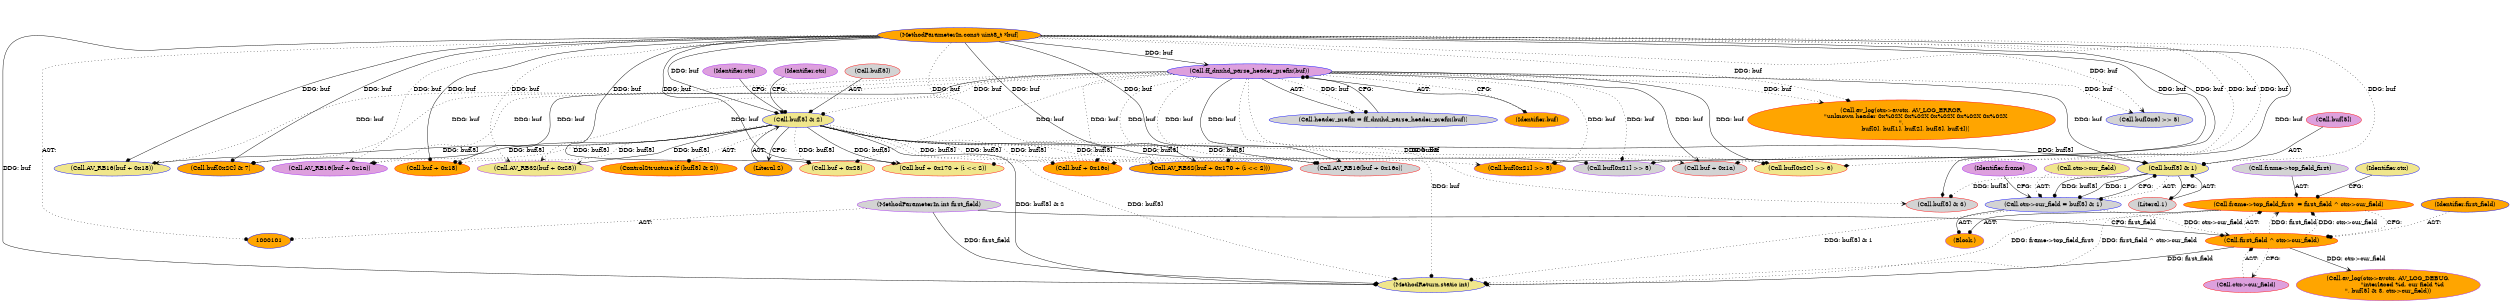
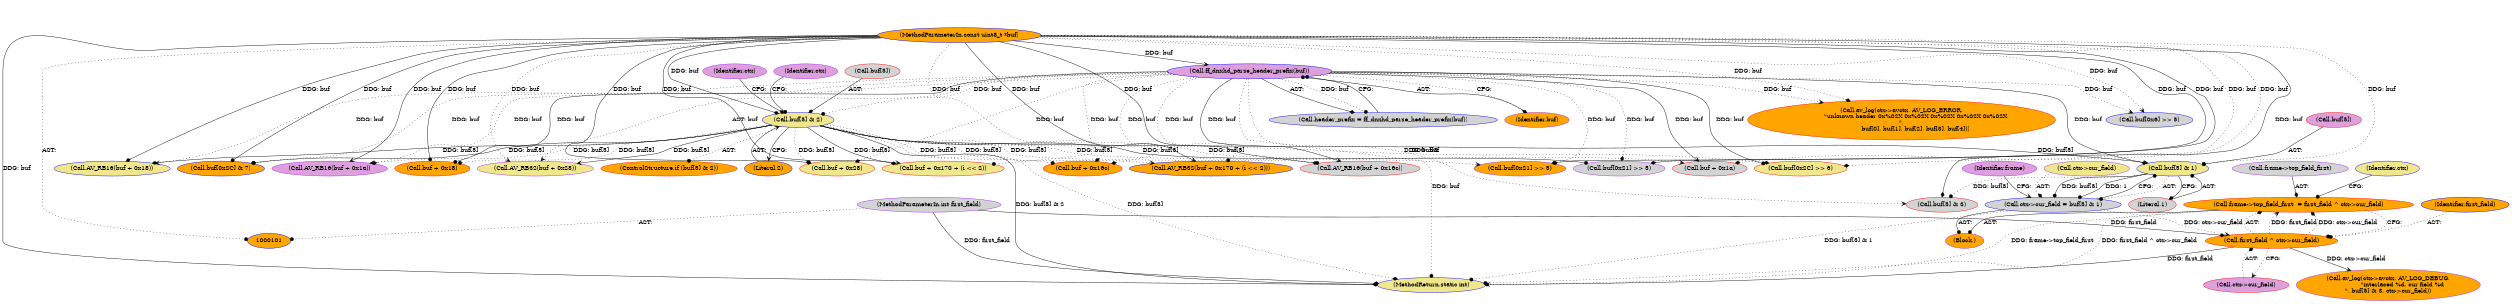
(549, 48) -> (549, 48)
(745, 120) -> (745, 120)
(2134, 223) -> (2134, 223)
